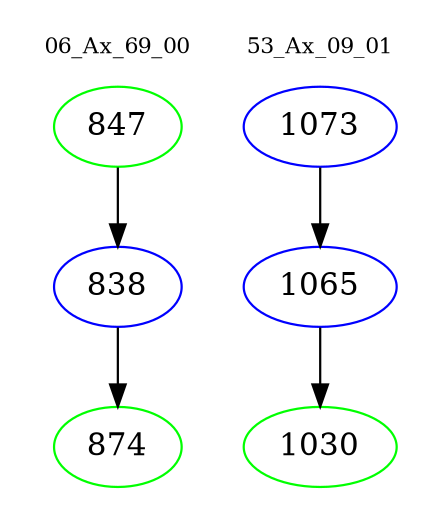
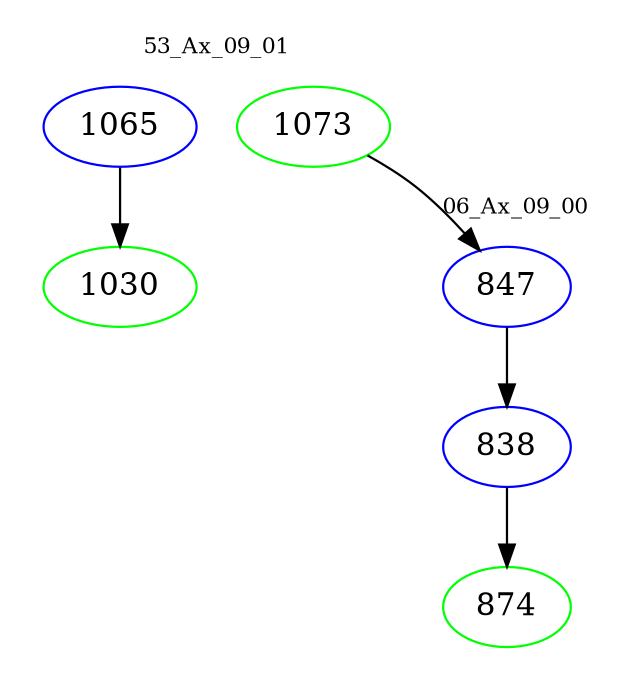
(118, 48) -> (516, 208)
(118, 127) -> (507, 287)
(320, 127) -> (314, 127)
(320, 196) -> (439, 207)
